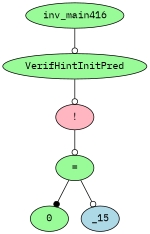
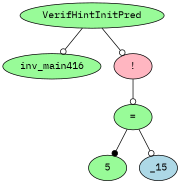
(75, 38) -> (74, 39)
(49, 219) -> (108, 168)
